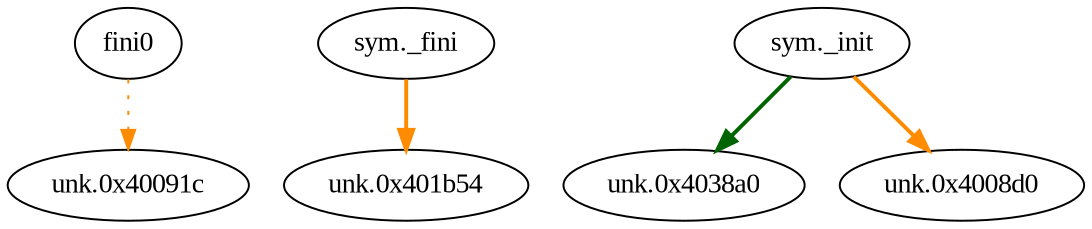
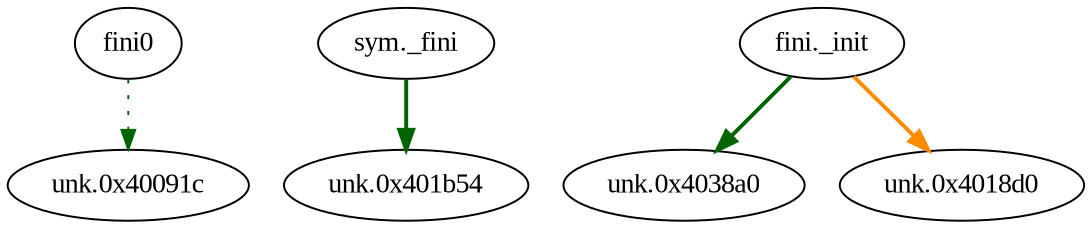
(822, 43) -> (822, 43)
(128, 105) -> (128, 105)
(406, 105) -> (406, 105)
(962, 185) -> (962, 185)
